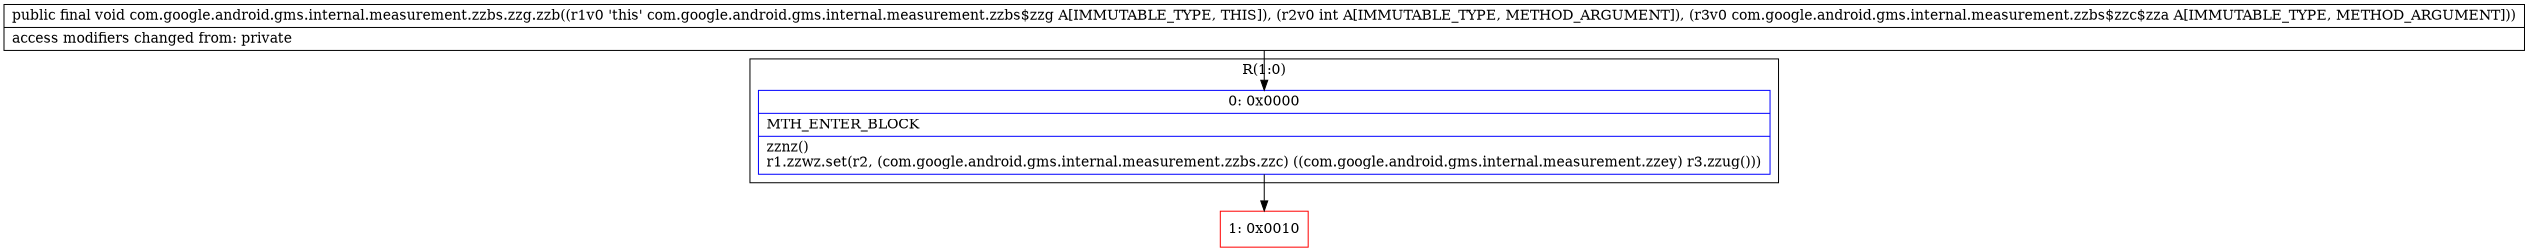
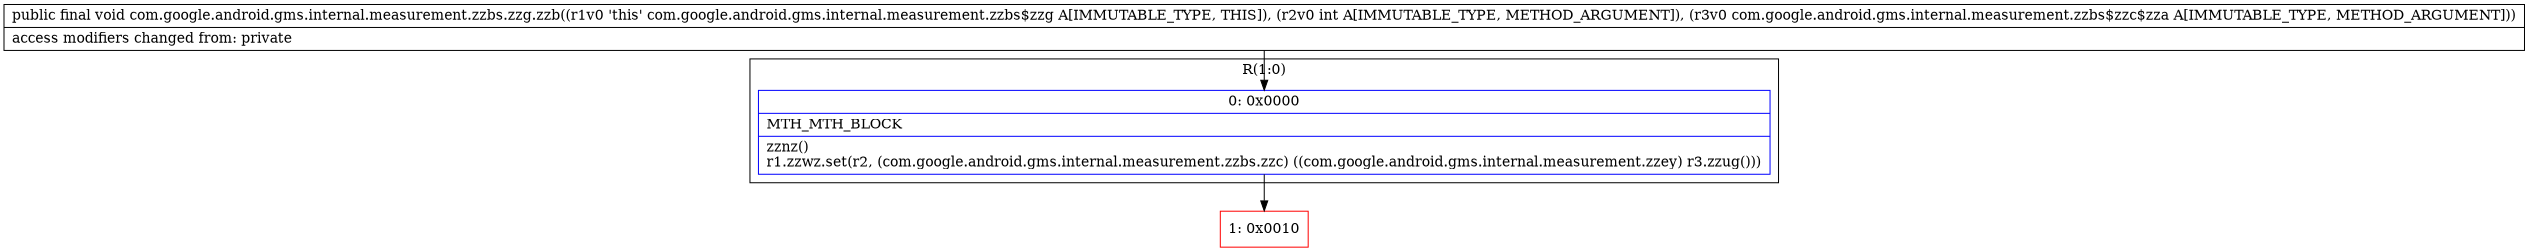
(843, 124) -> (834, 124)
